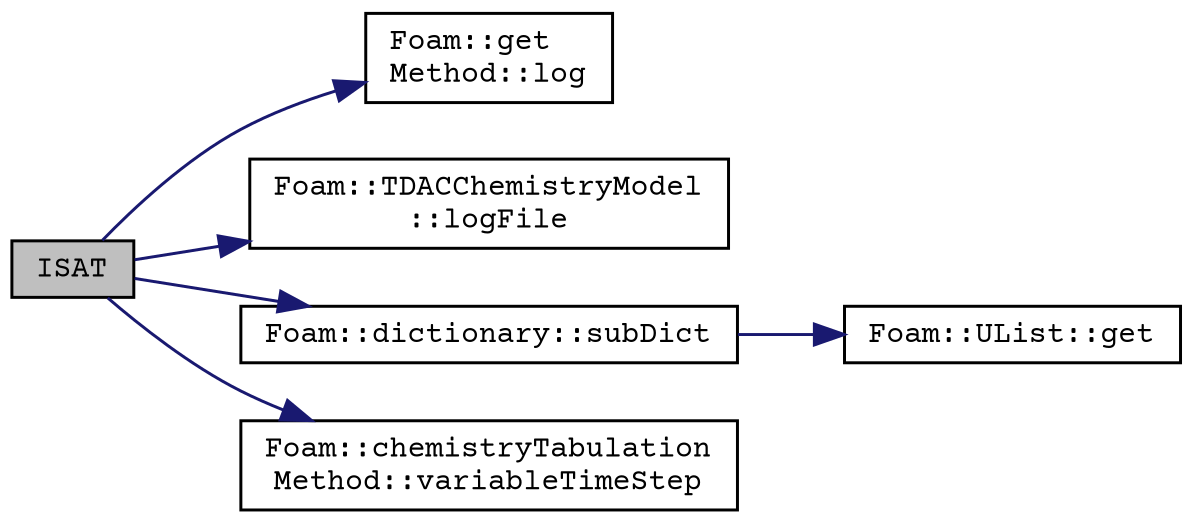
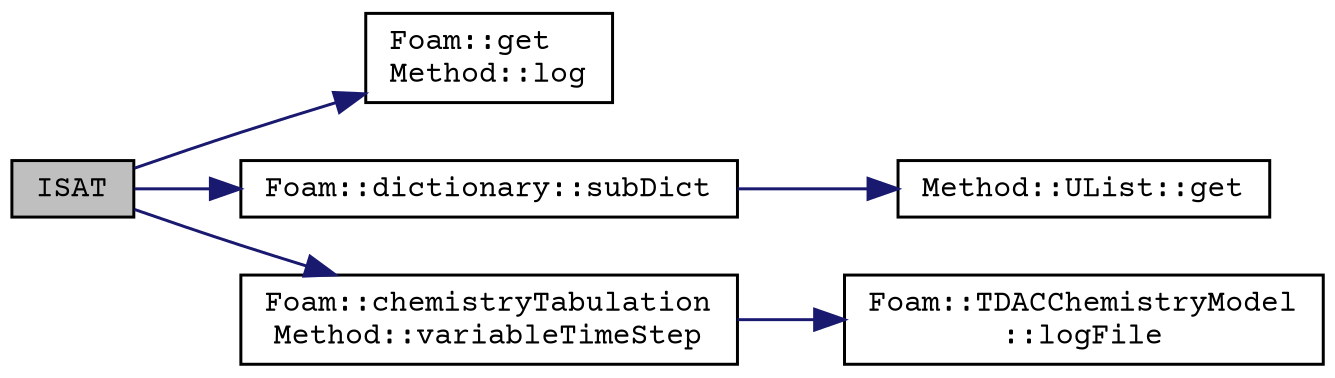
(177, 253) -> (776, 320)
(1013, 335) -> (1084, 189)
